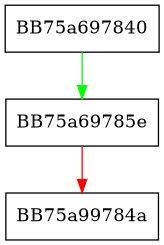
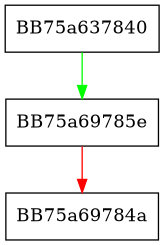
(82, 29) -> (82, 29)
(82, 216) -> (82, 216)
